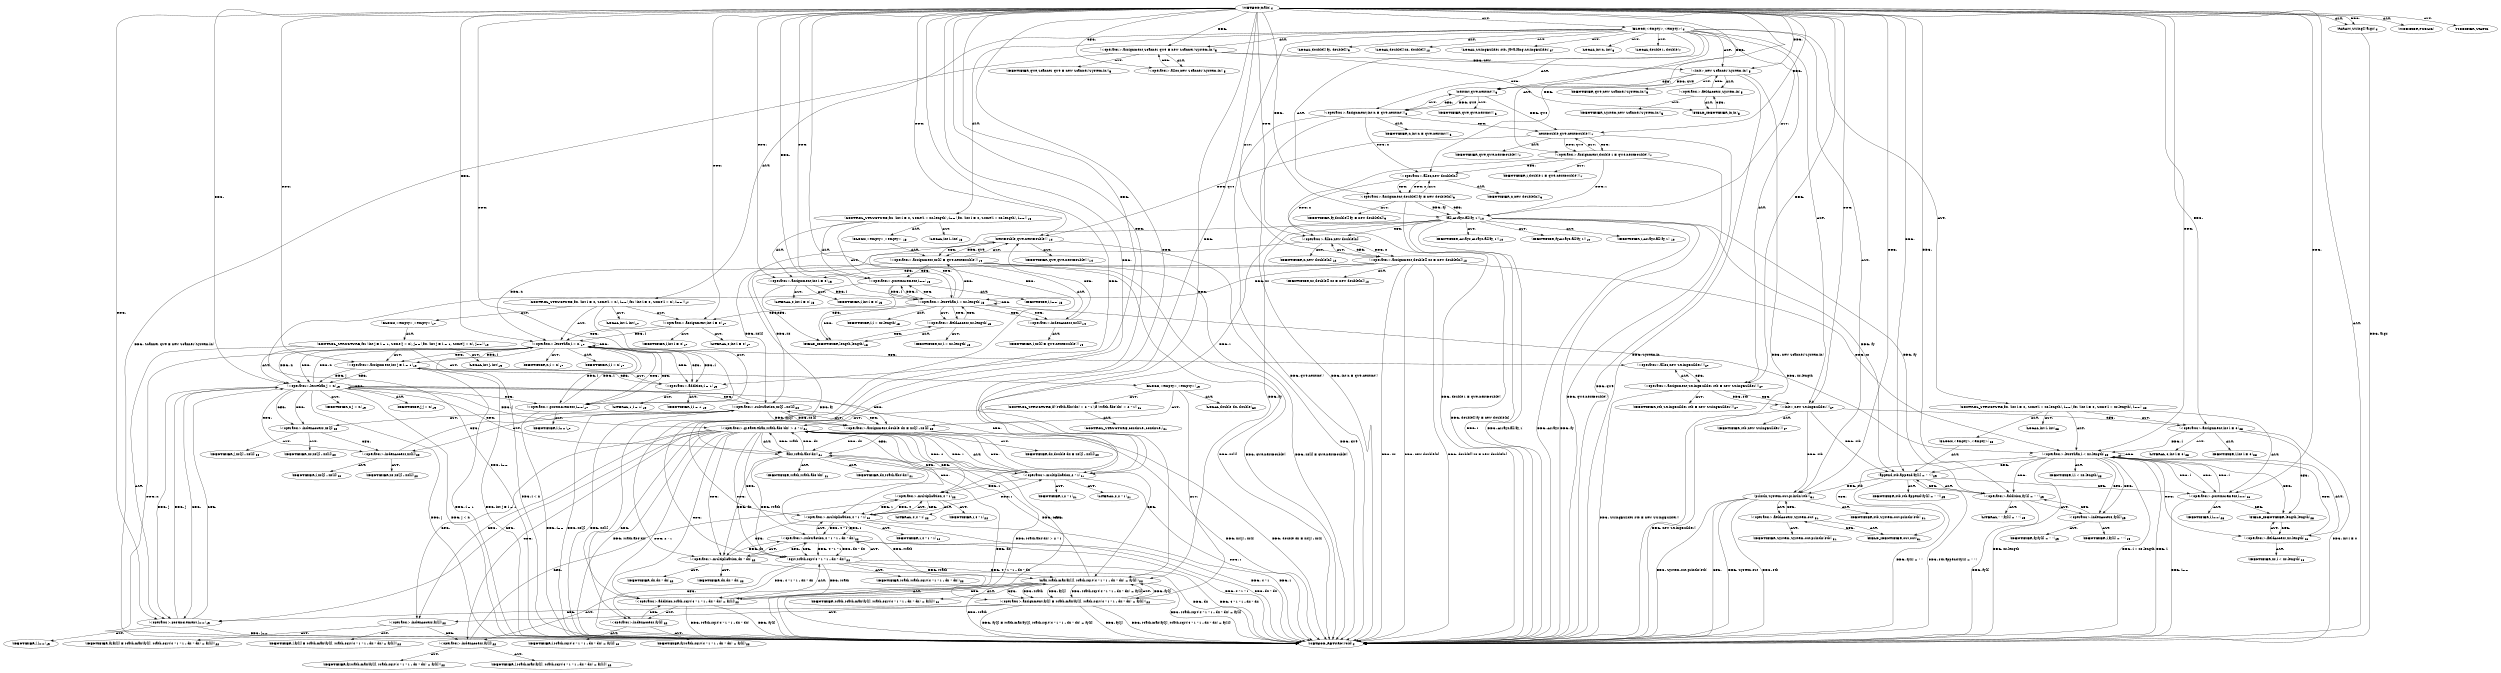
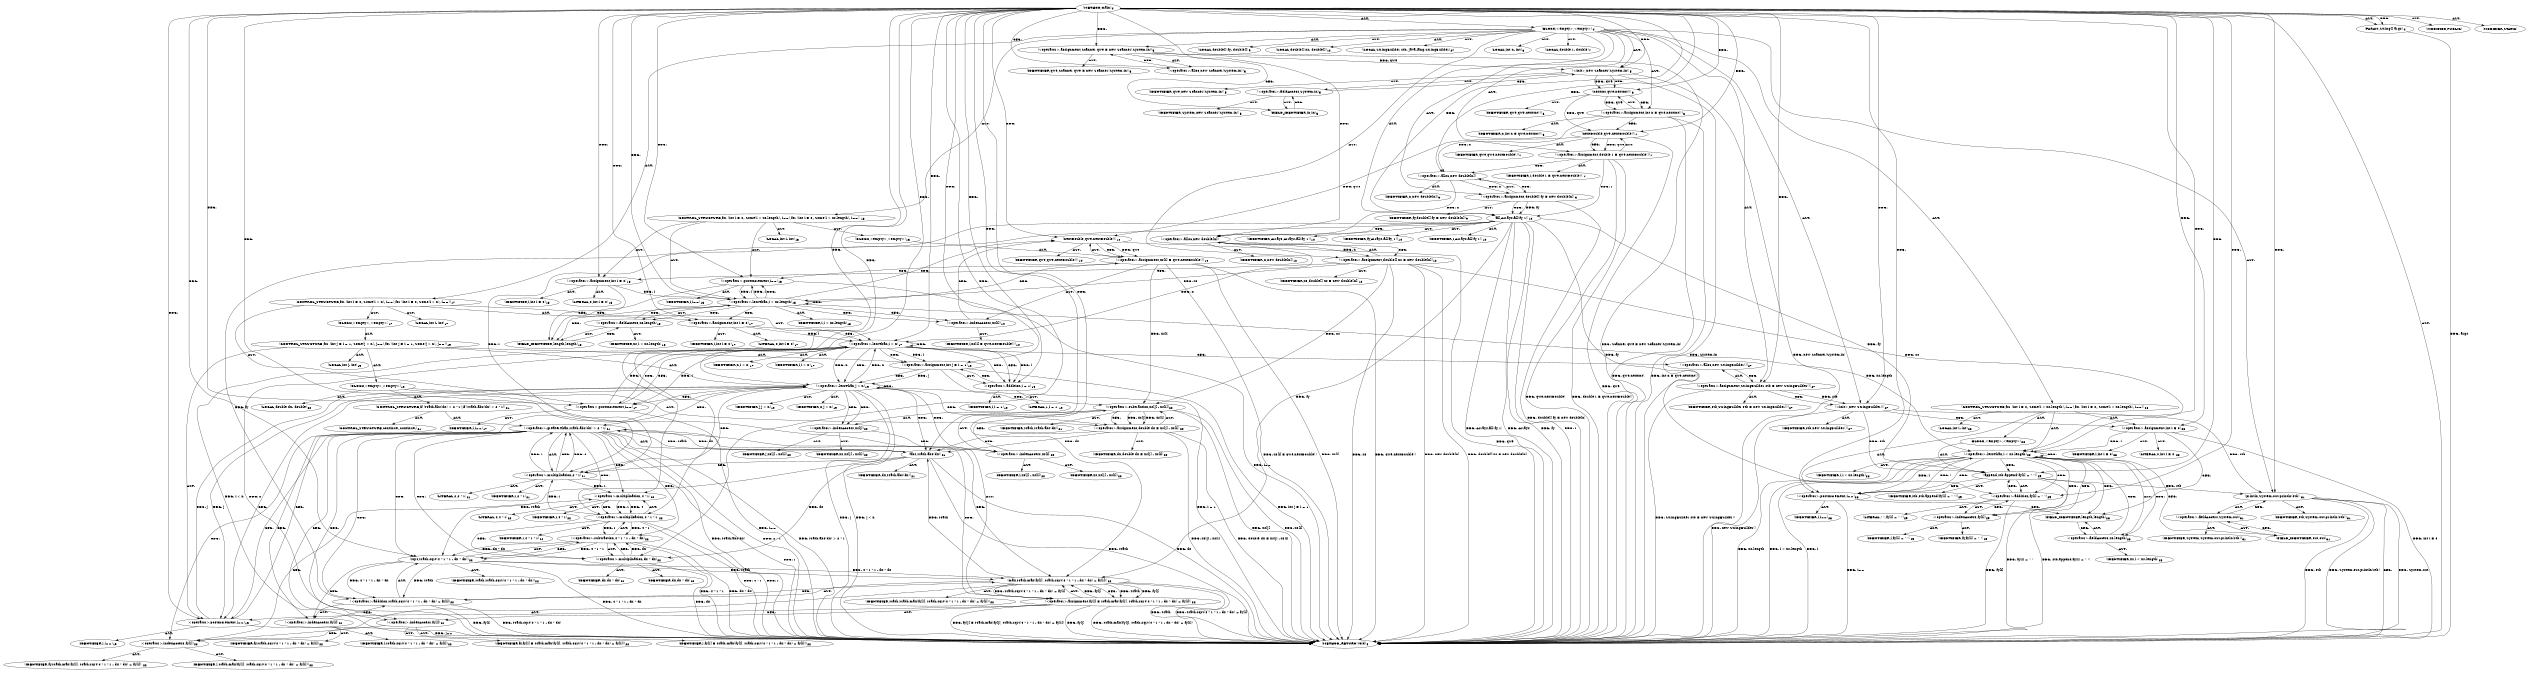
(1482, 61) -> (1389, 61)
(507, 407) -> (702, 407)
(801, 464) -> (1086, 418)
